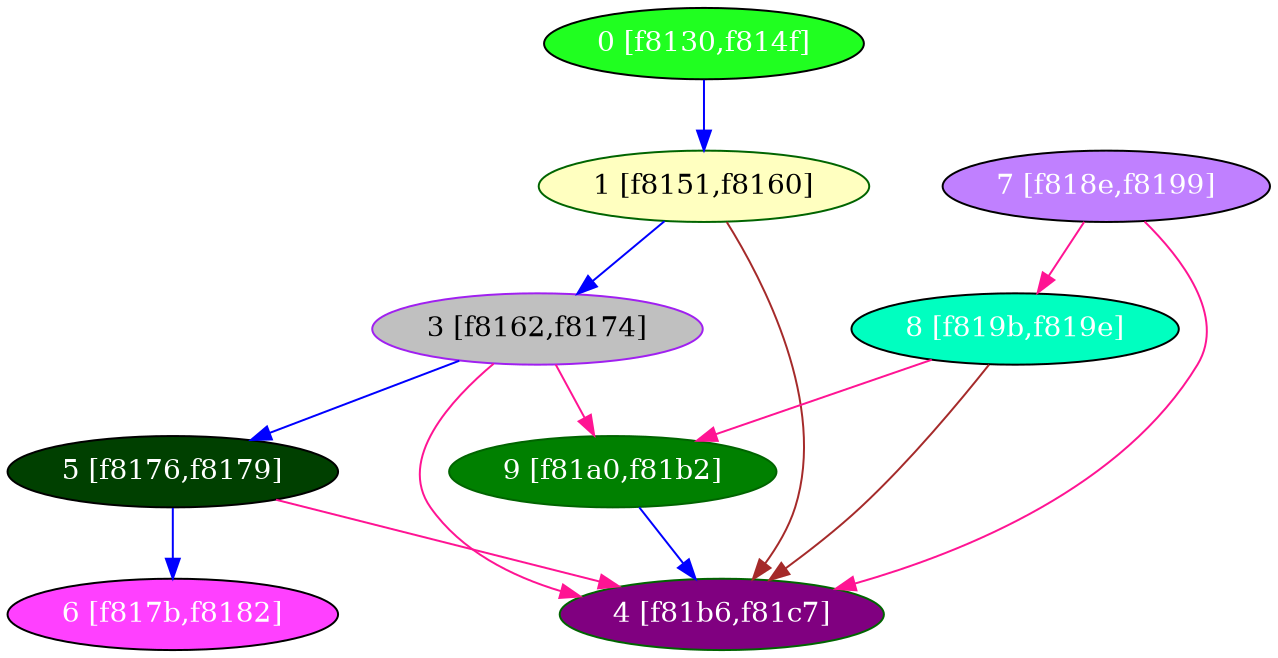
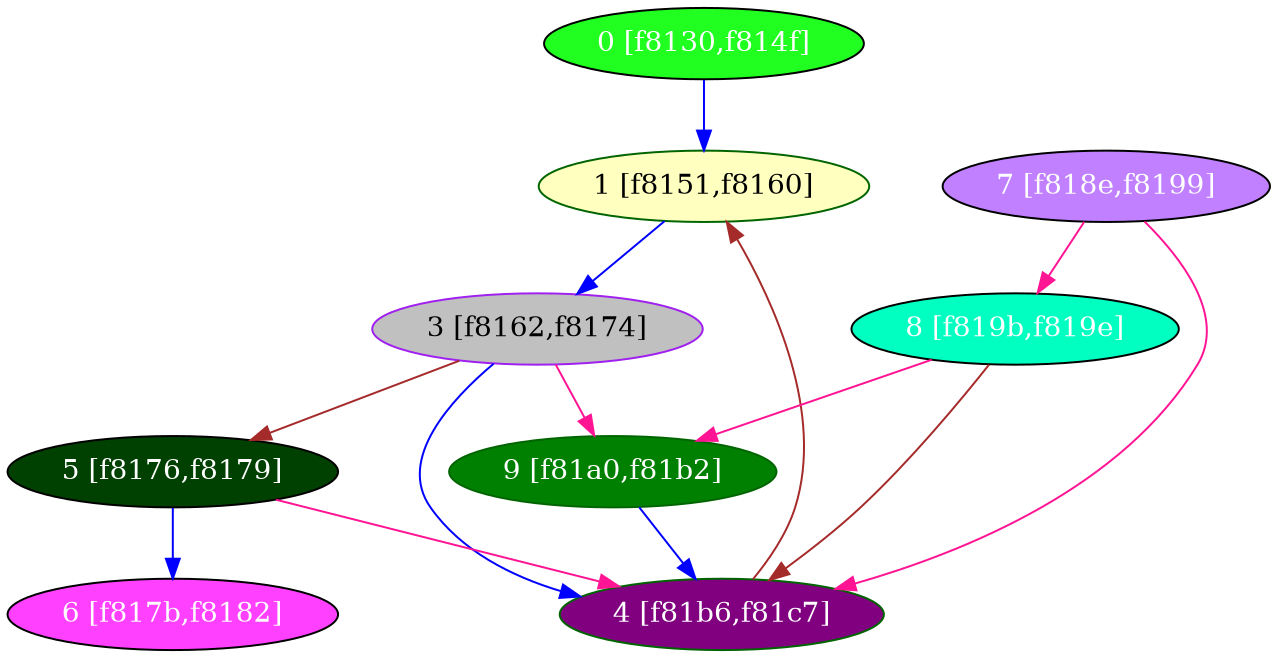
(798, 390) -> (802, 419)
(364, 397) -> (364, 397)
(428, 501) -> (428, 501)
